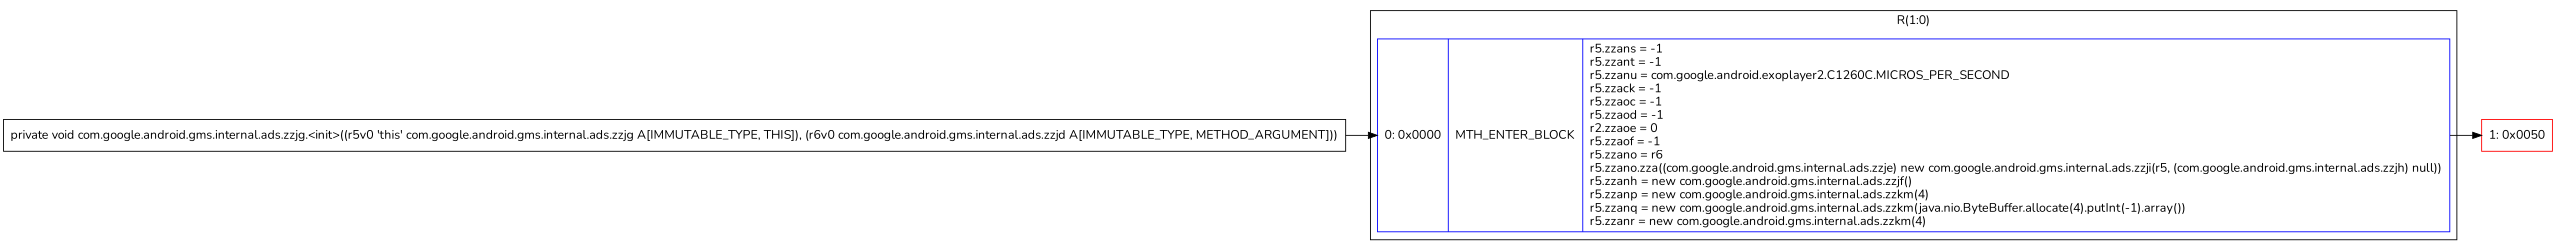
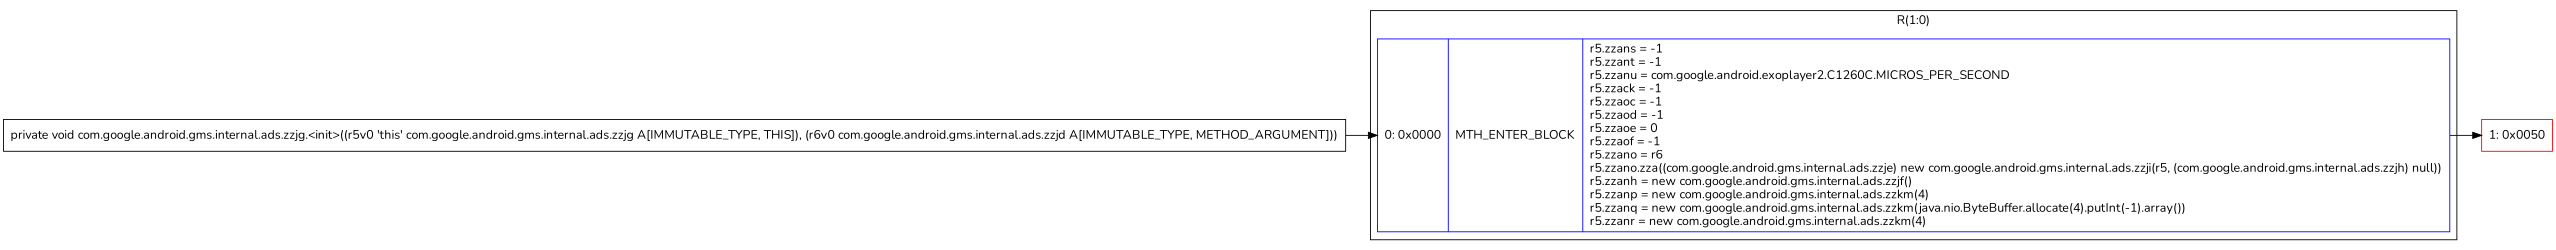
(1624, 128) -> (1624, 128)
